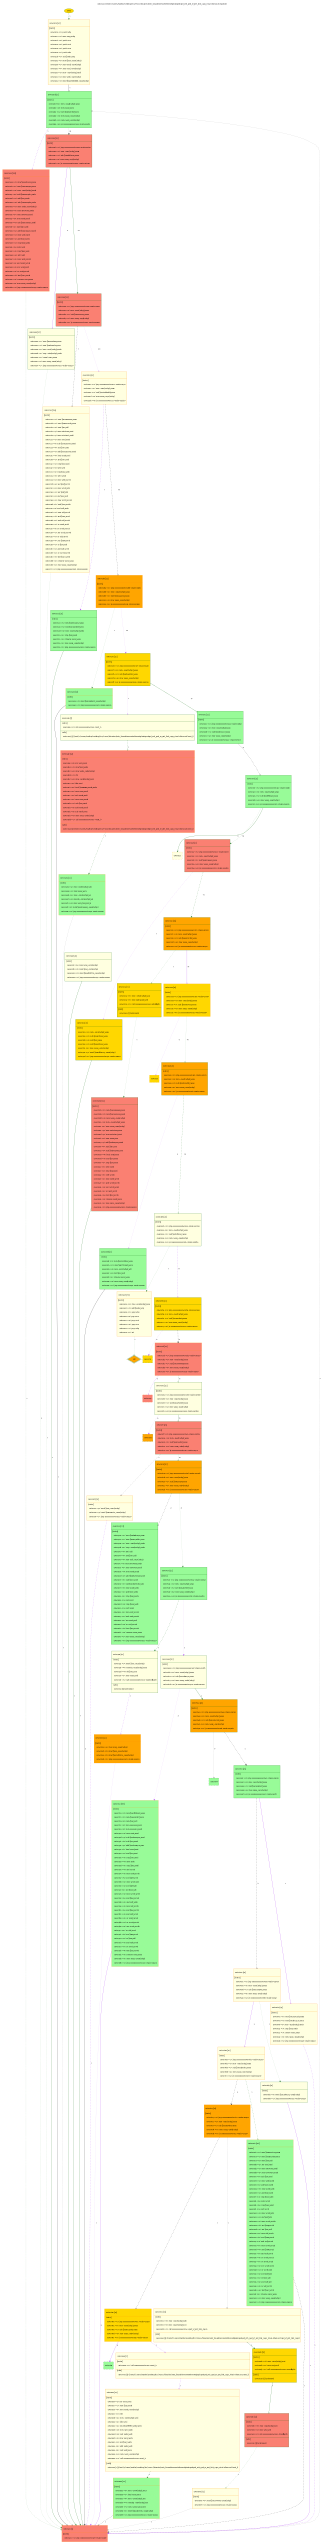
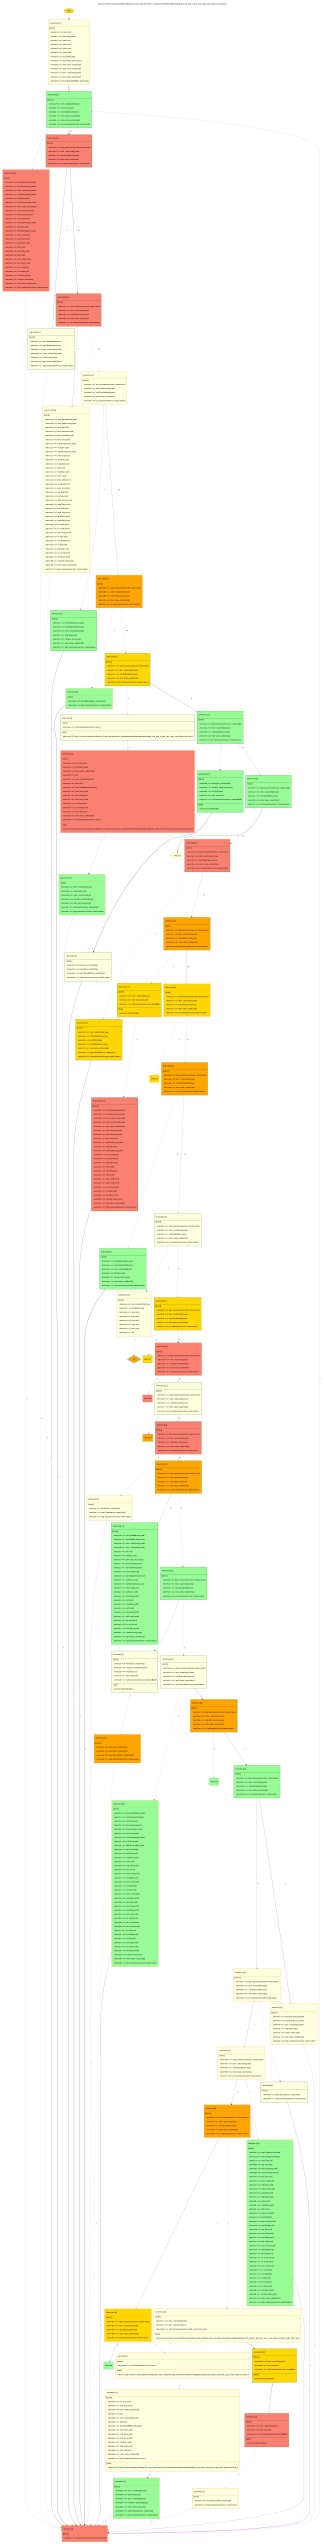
none -> (220, 792)
